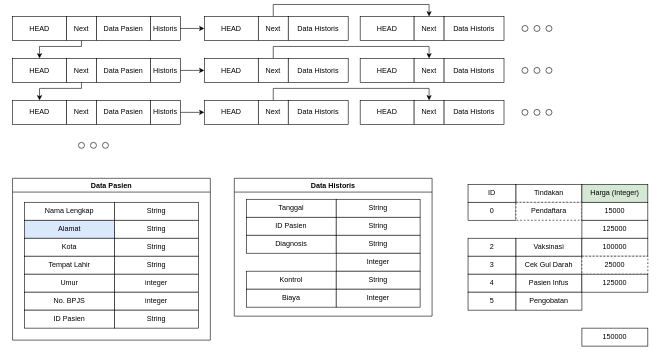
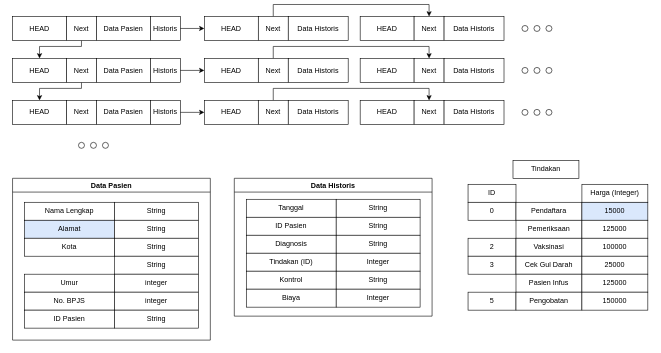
(549, 194) -> (546, 170)
(615, 194) -> (615, 194)
(549, 212) -> (549, 212)
(615, 212) -> (615, 212)
none -> (549, 230)
none -> (291, 263)
(69, 266) -> none
(615, 266) -> (615, 266)
(492, 284) -> none
(615, 338) -> (615, 302)
